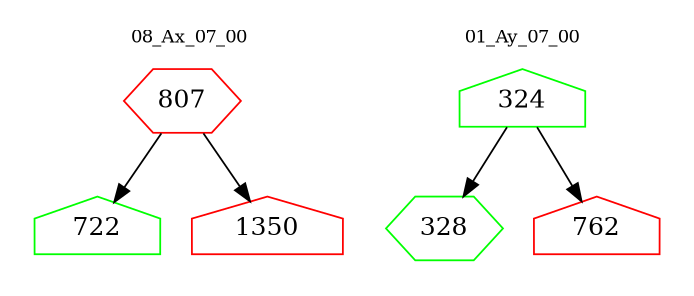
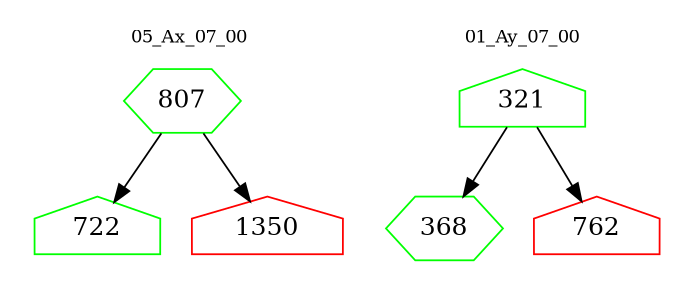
(189, 38) -> (189, 38)
(182, 101) -> (182, 101)
(522, 101) -> (522, 101)
(444, 228) -> (444, 228)
